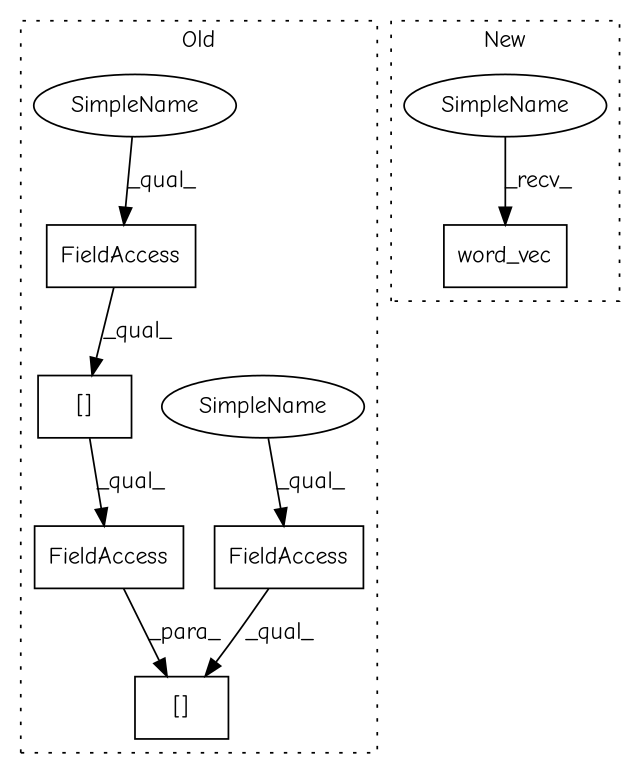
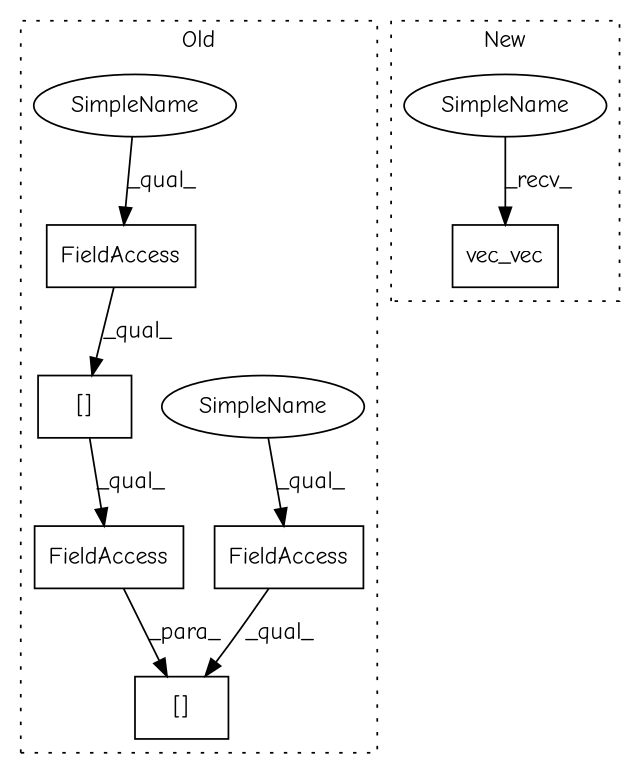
(505, 256) -> (505, 256)
